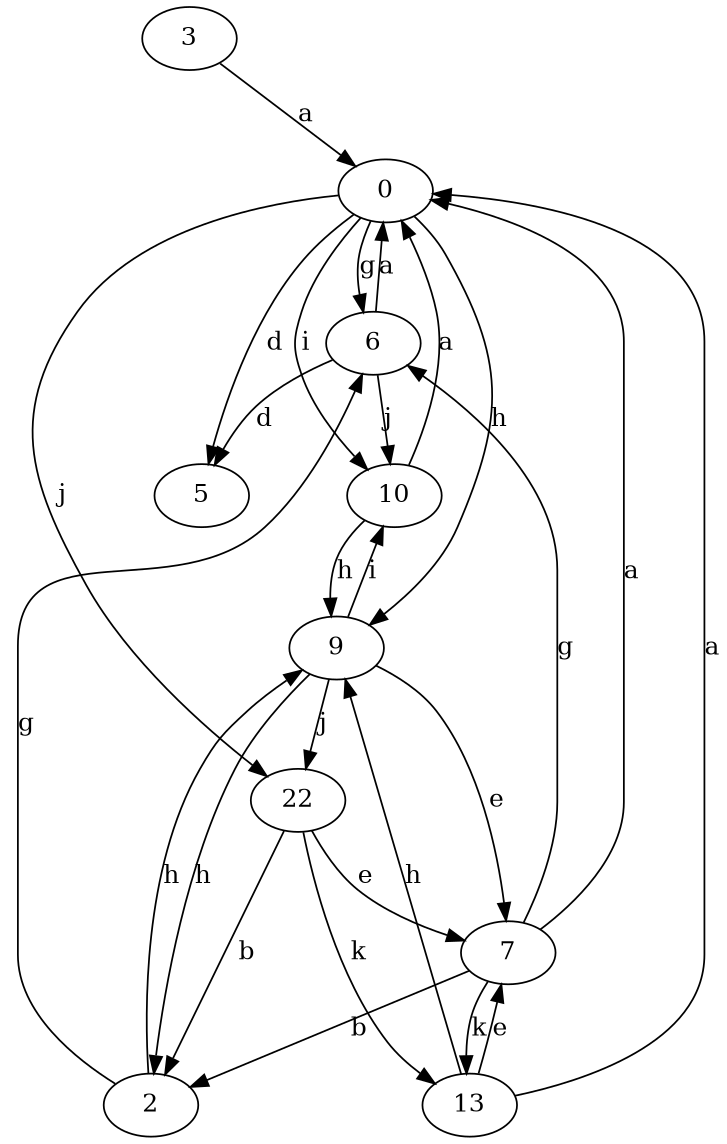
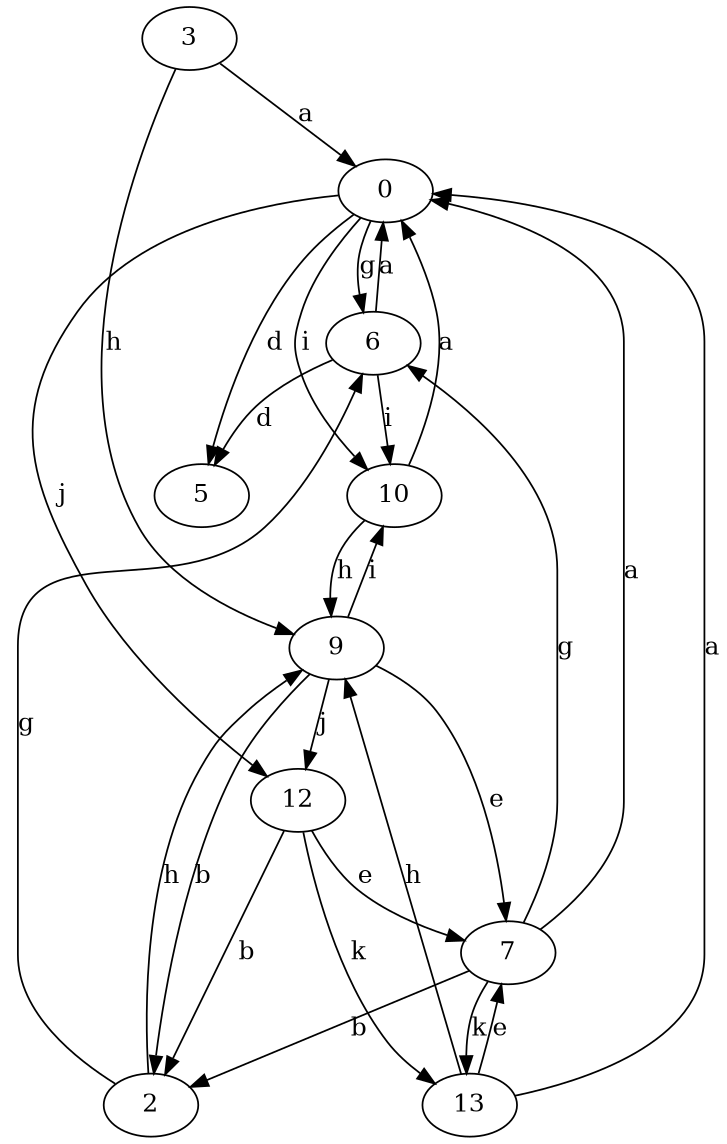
(491, 410) -> (103, 382)
(388, 419) -> (388, 419)
(298, 800) -> (298, 800)
(204, 877) -> (204, 877)
